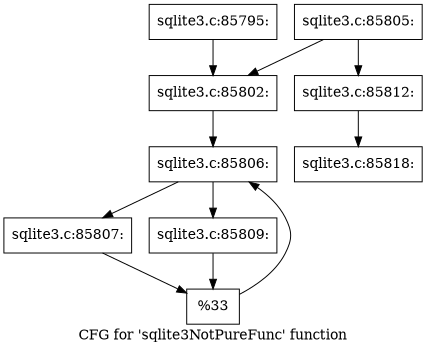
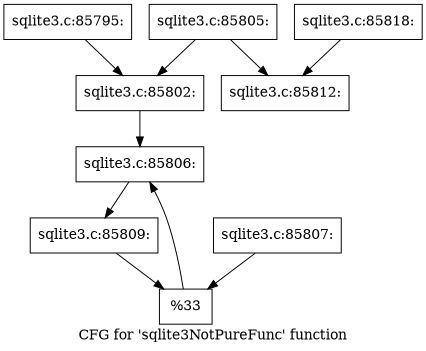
(358, 124) -> (325, 54)
(145, 198) -> none
